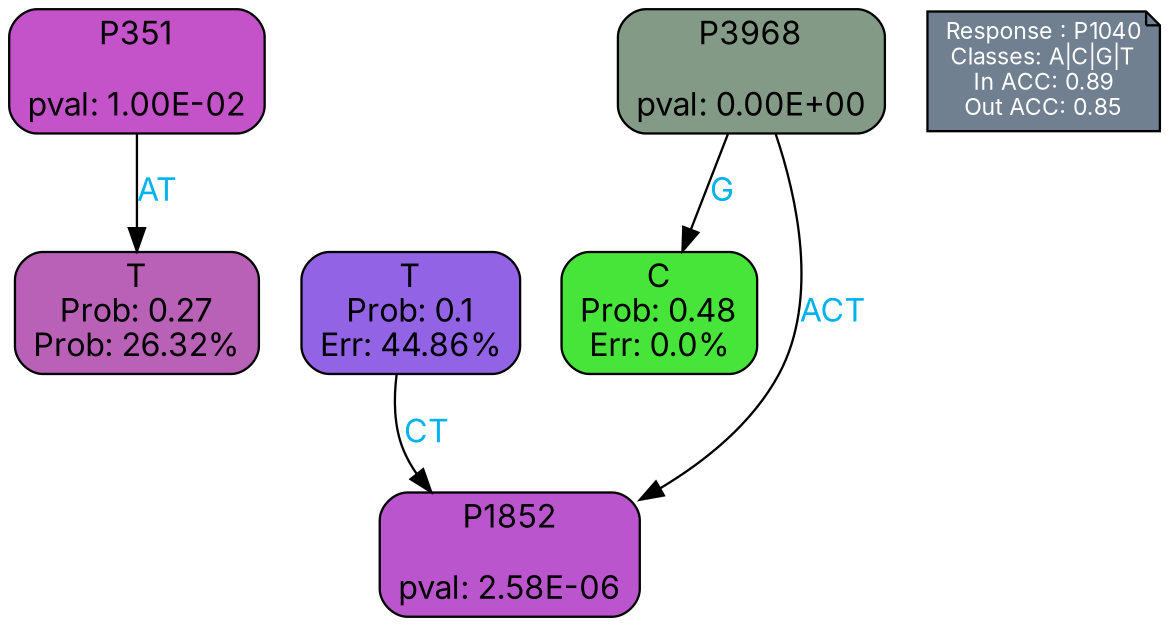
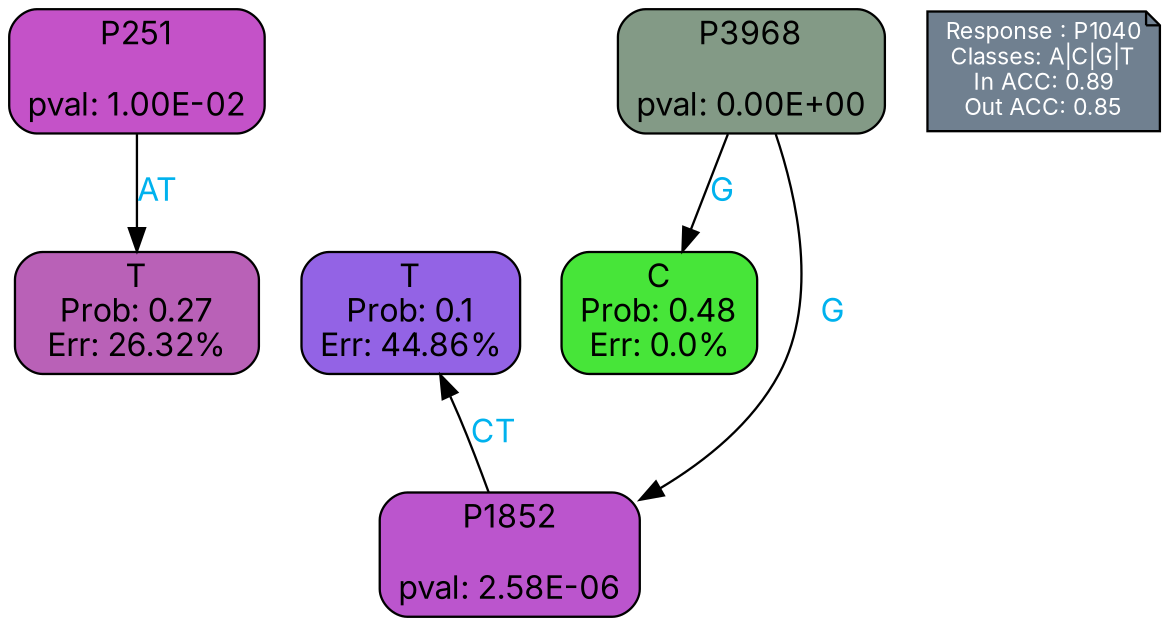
(137, 71) -> (137, 71)
(137, 313) -> (137, 313)
(833, 313) -> (833, 313)
(397, 426) -> (470, 444)
